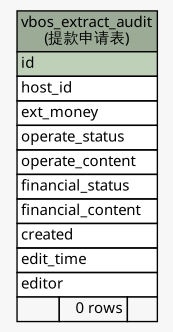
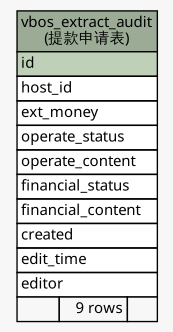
(99, 309) -> (99, 309)
